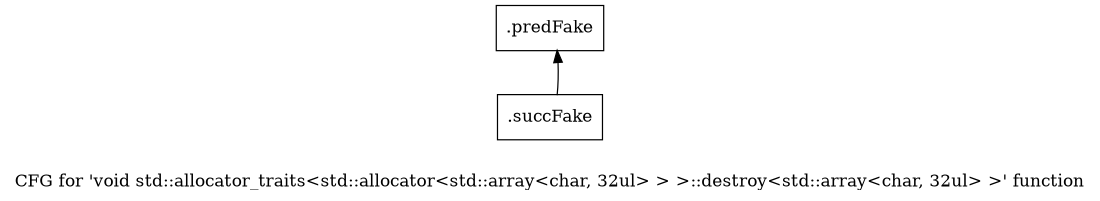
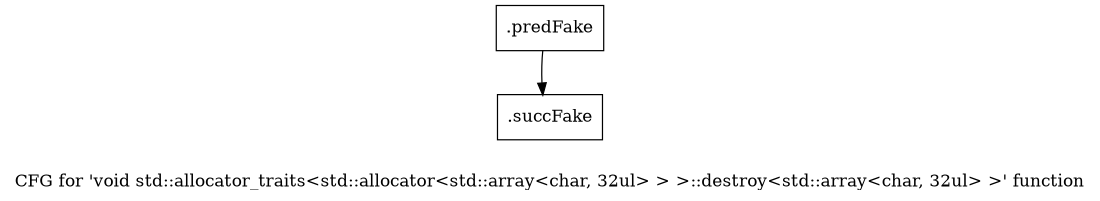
(558, 79) -> (542, 67)
